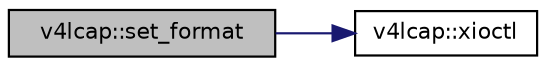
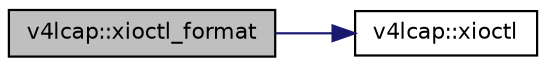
(142, 33) -> (142, 33)
